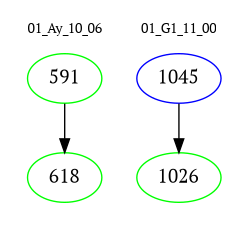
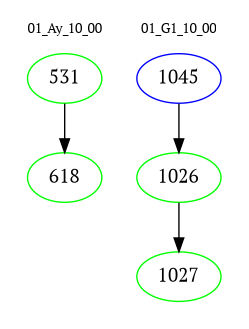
(65, 30) -> (65, 30)
(179, 30) -> (179, 30)
(65, 78) -> (65, 78)
none -> (179, 277)
